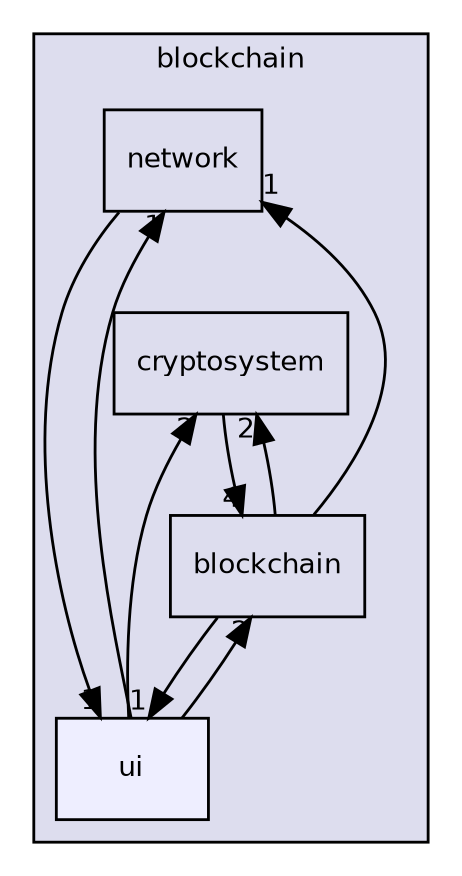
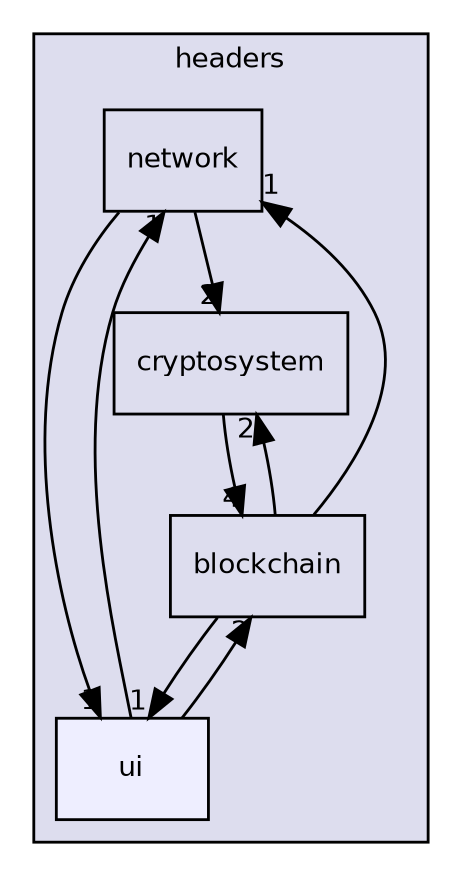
(231, 61) -> (231, 61)
(134, 574) -> (204, 249)
